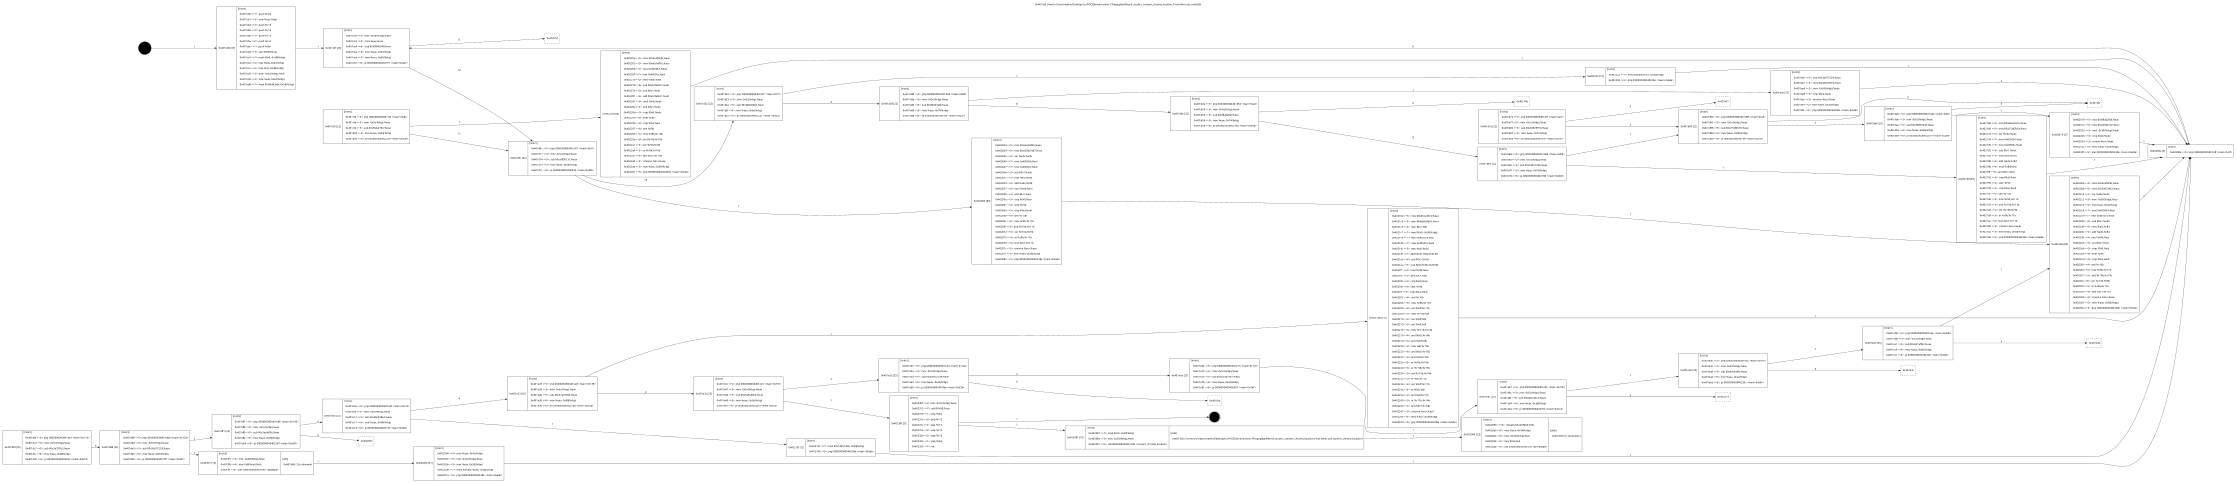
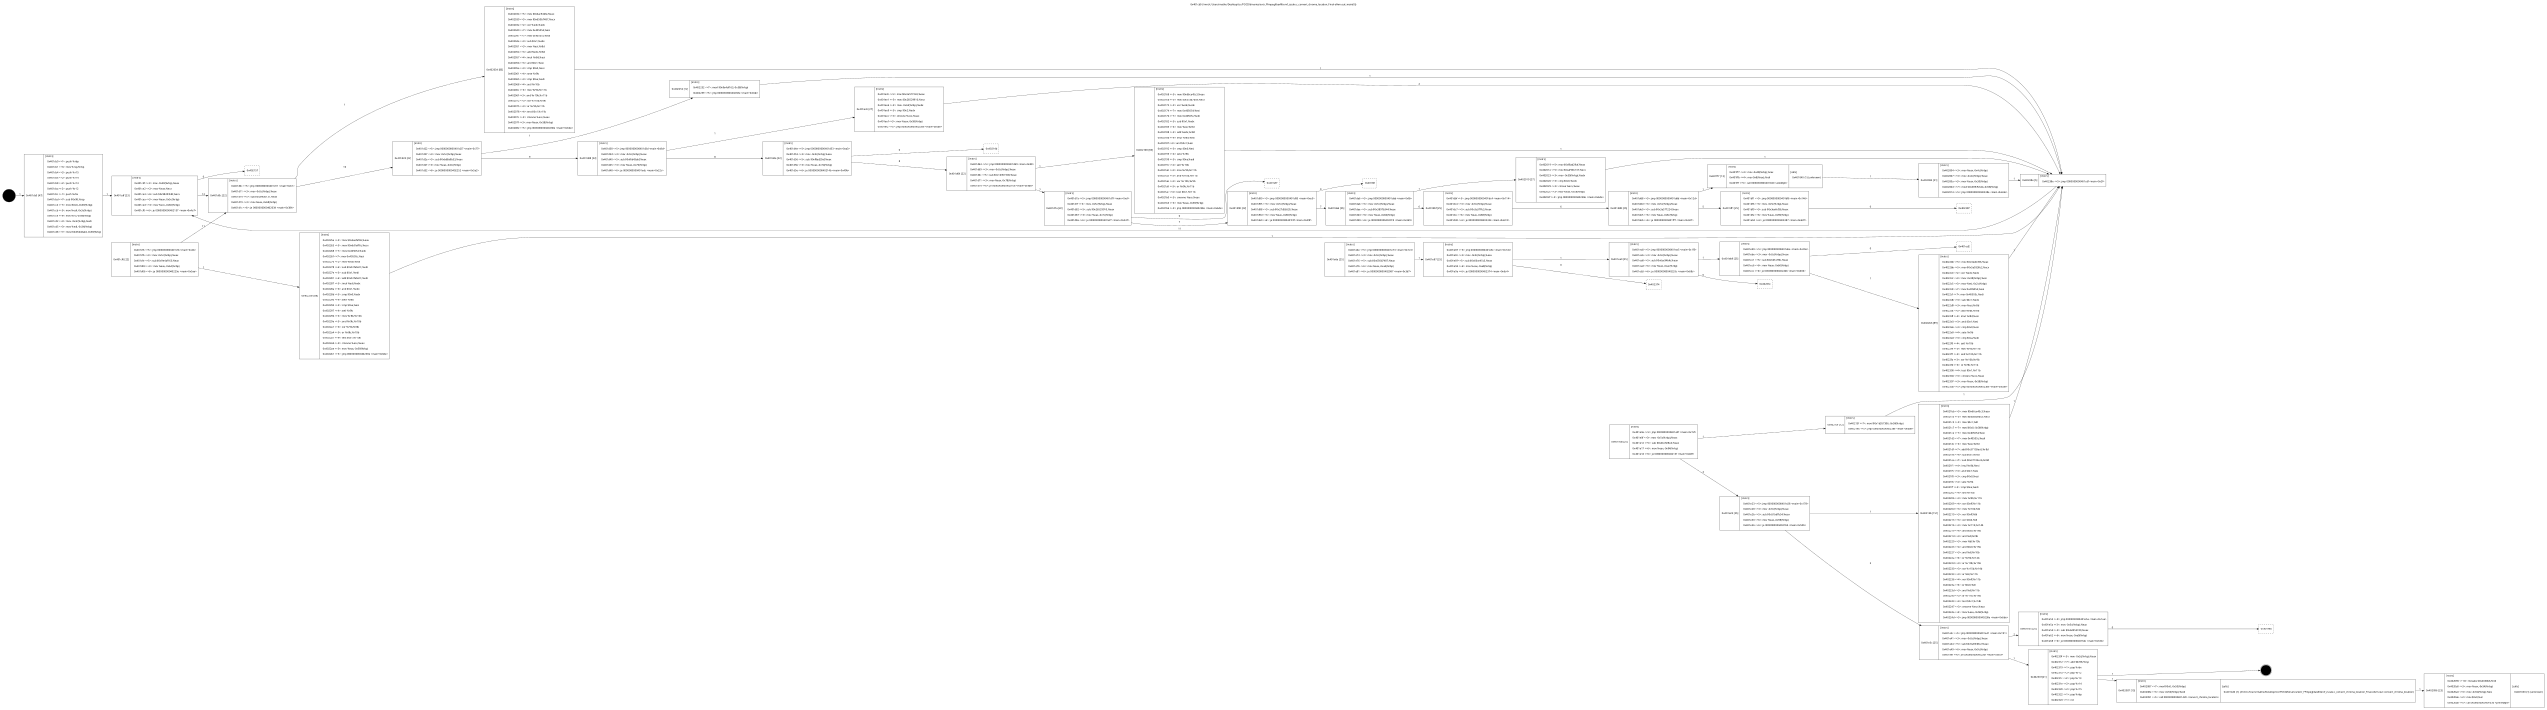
(2019, 106) -> (1418, 208)
(1622, 146) -> (1039, 191)
(1555, 214) -> (1349, 70)
(1068, 376) -> none
(310, 424) -> none
